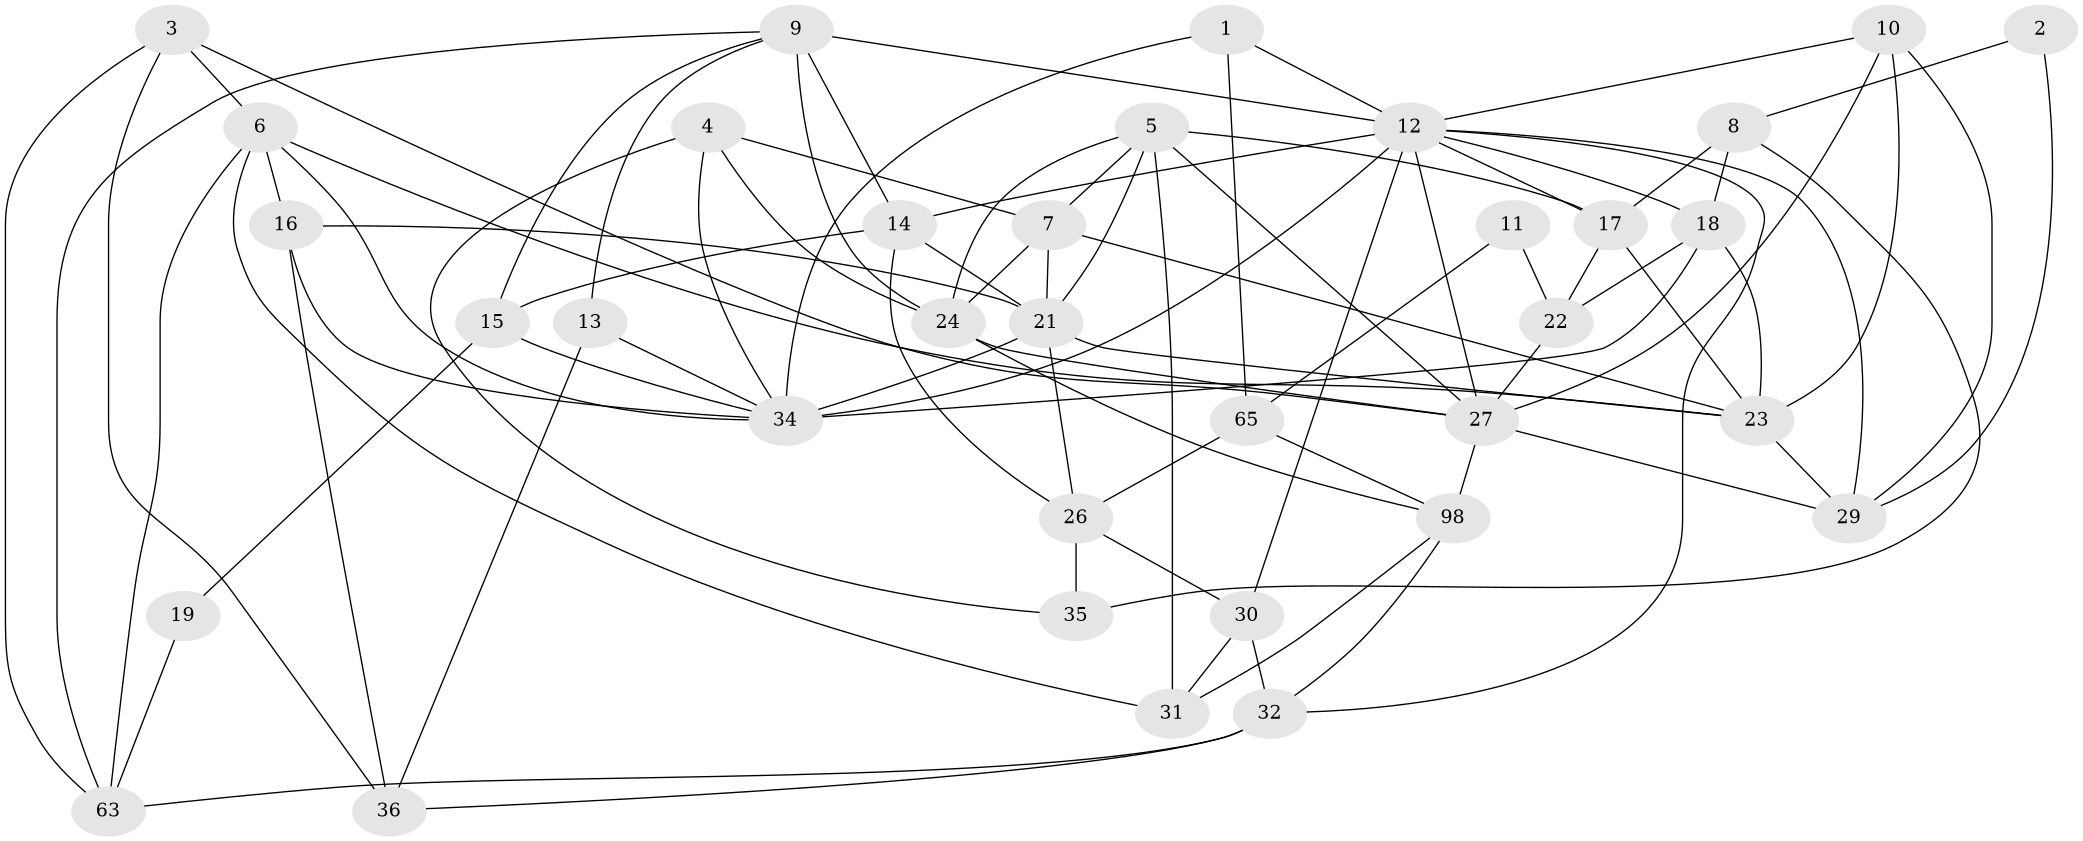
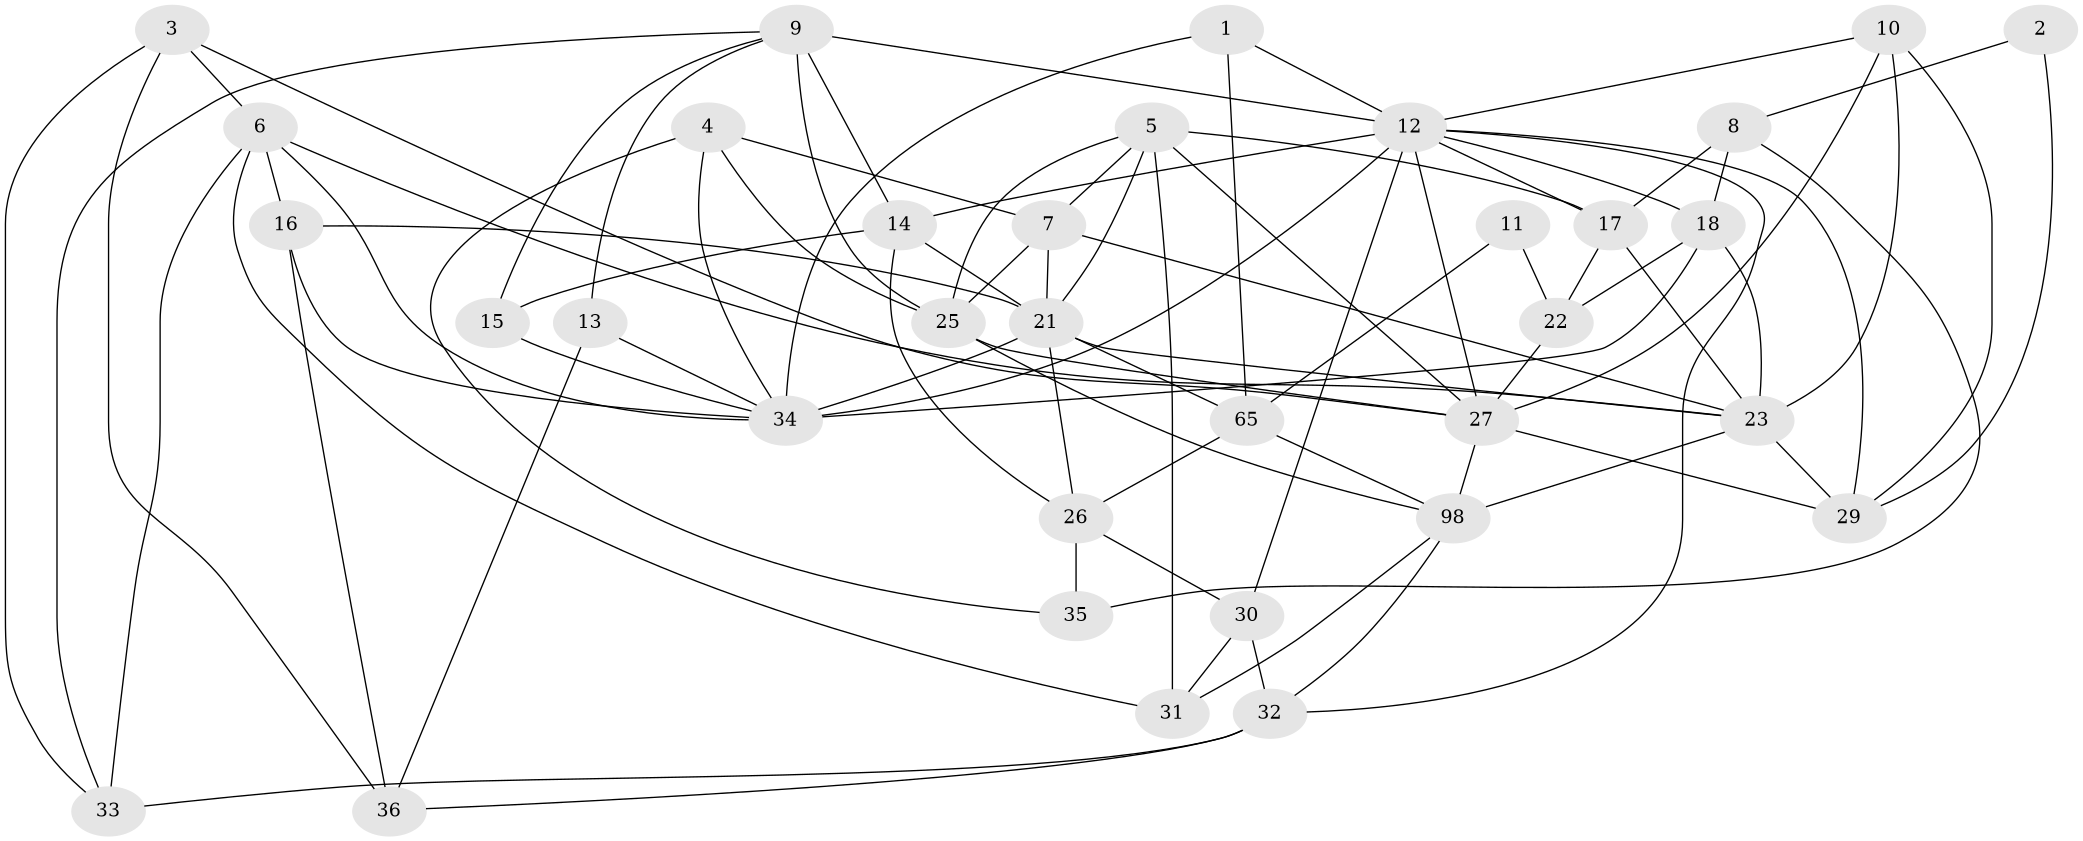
(949, 323) -> (949, 323)
none -> (1122, 360)
none -> (1605, 469)
(183, 616) -> none
(109, 811) -> (109, 811)
